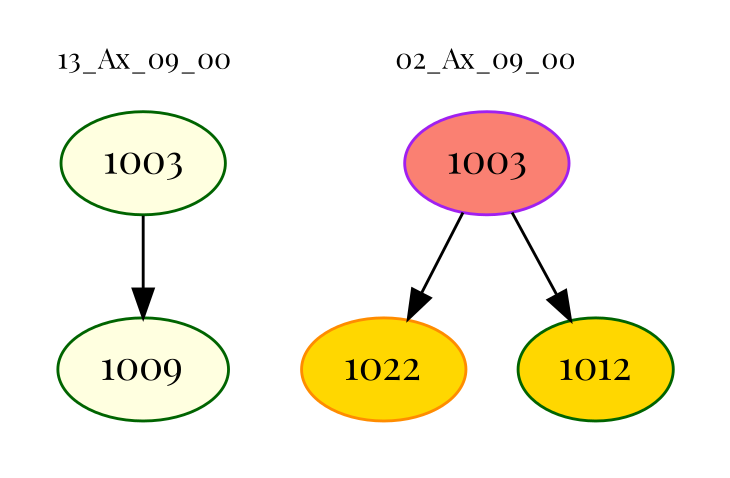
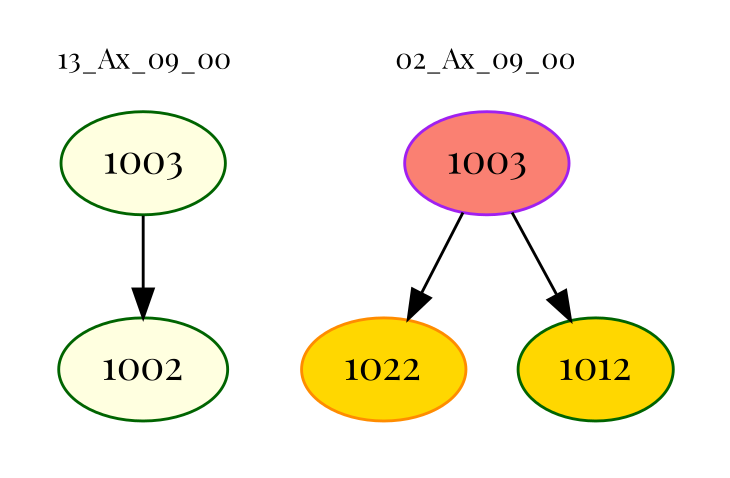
(143, 369) -> (143, 369)
